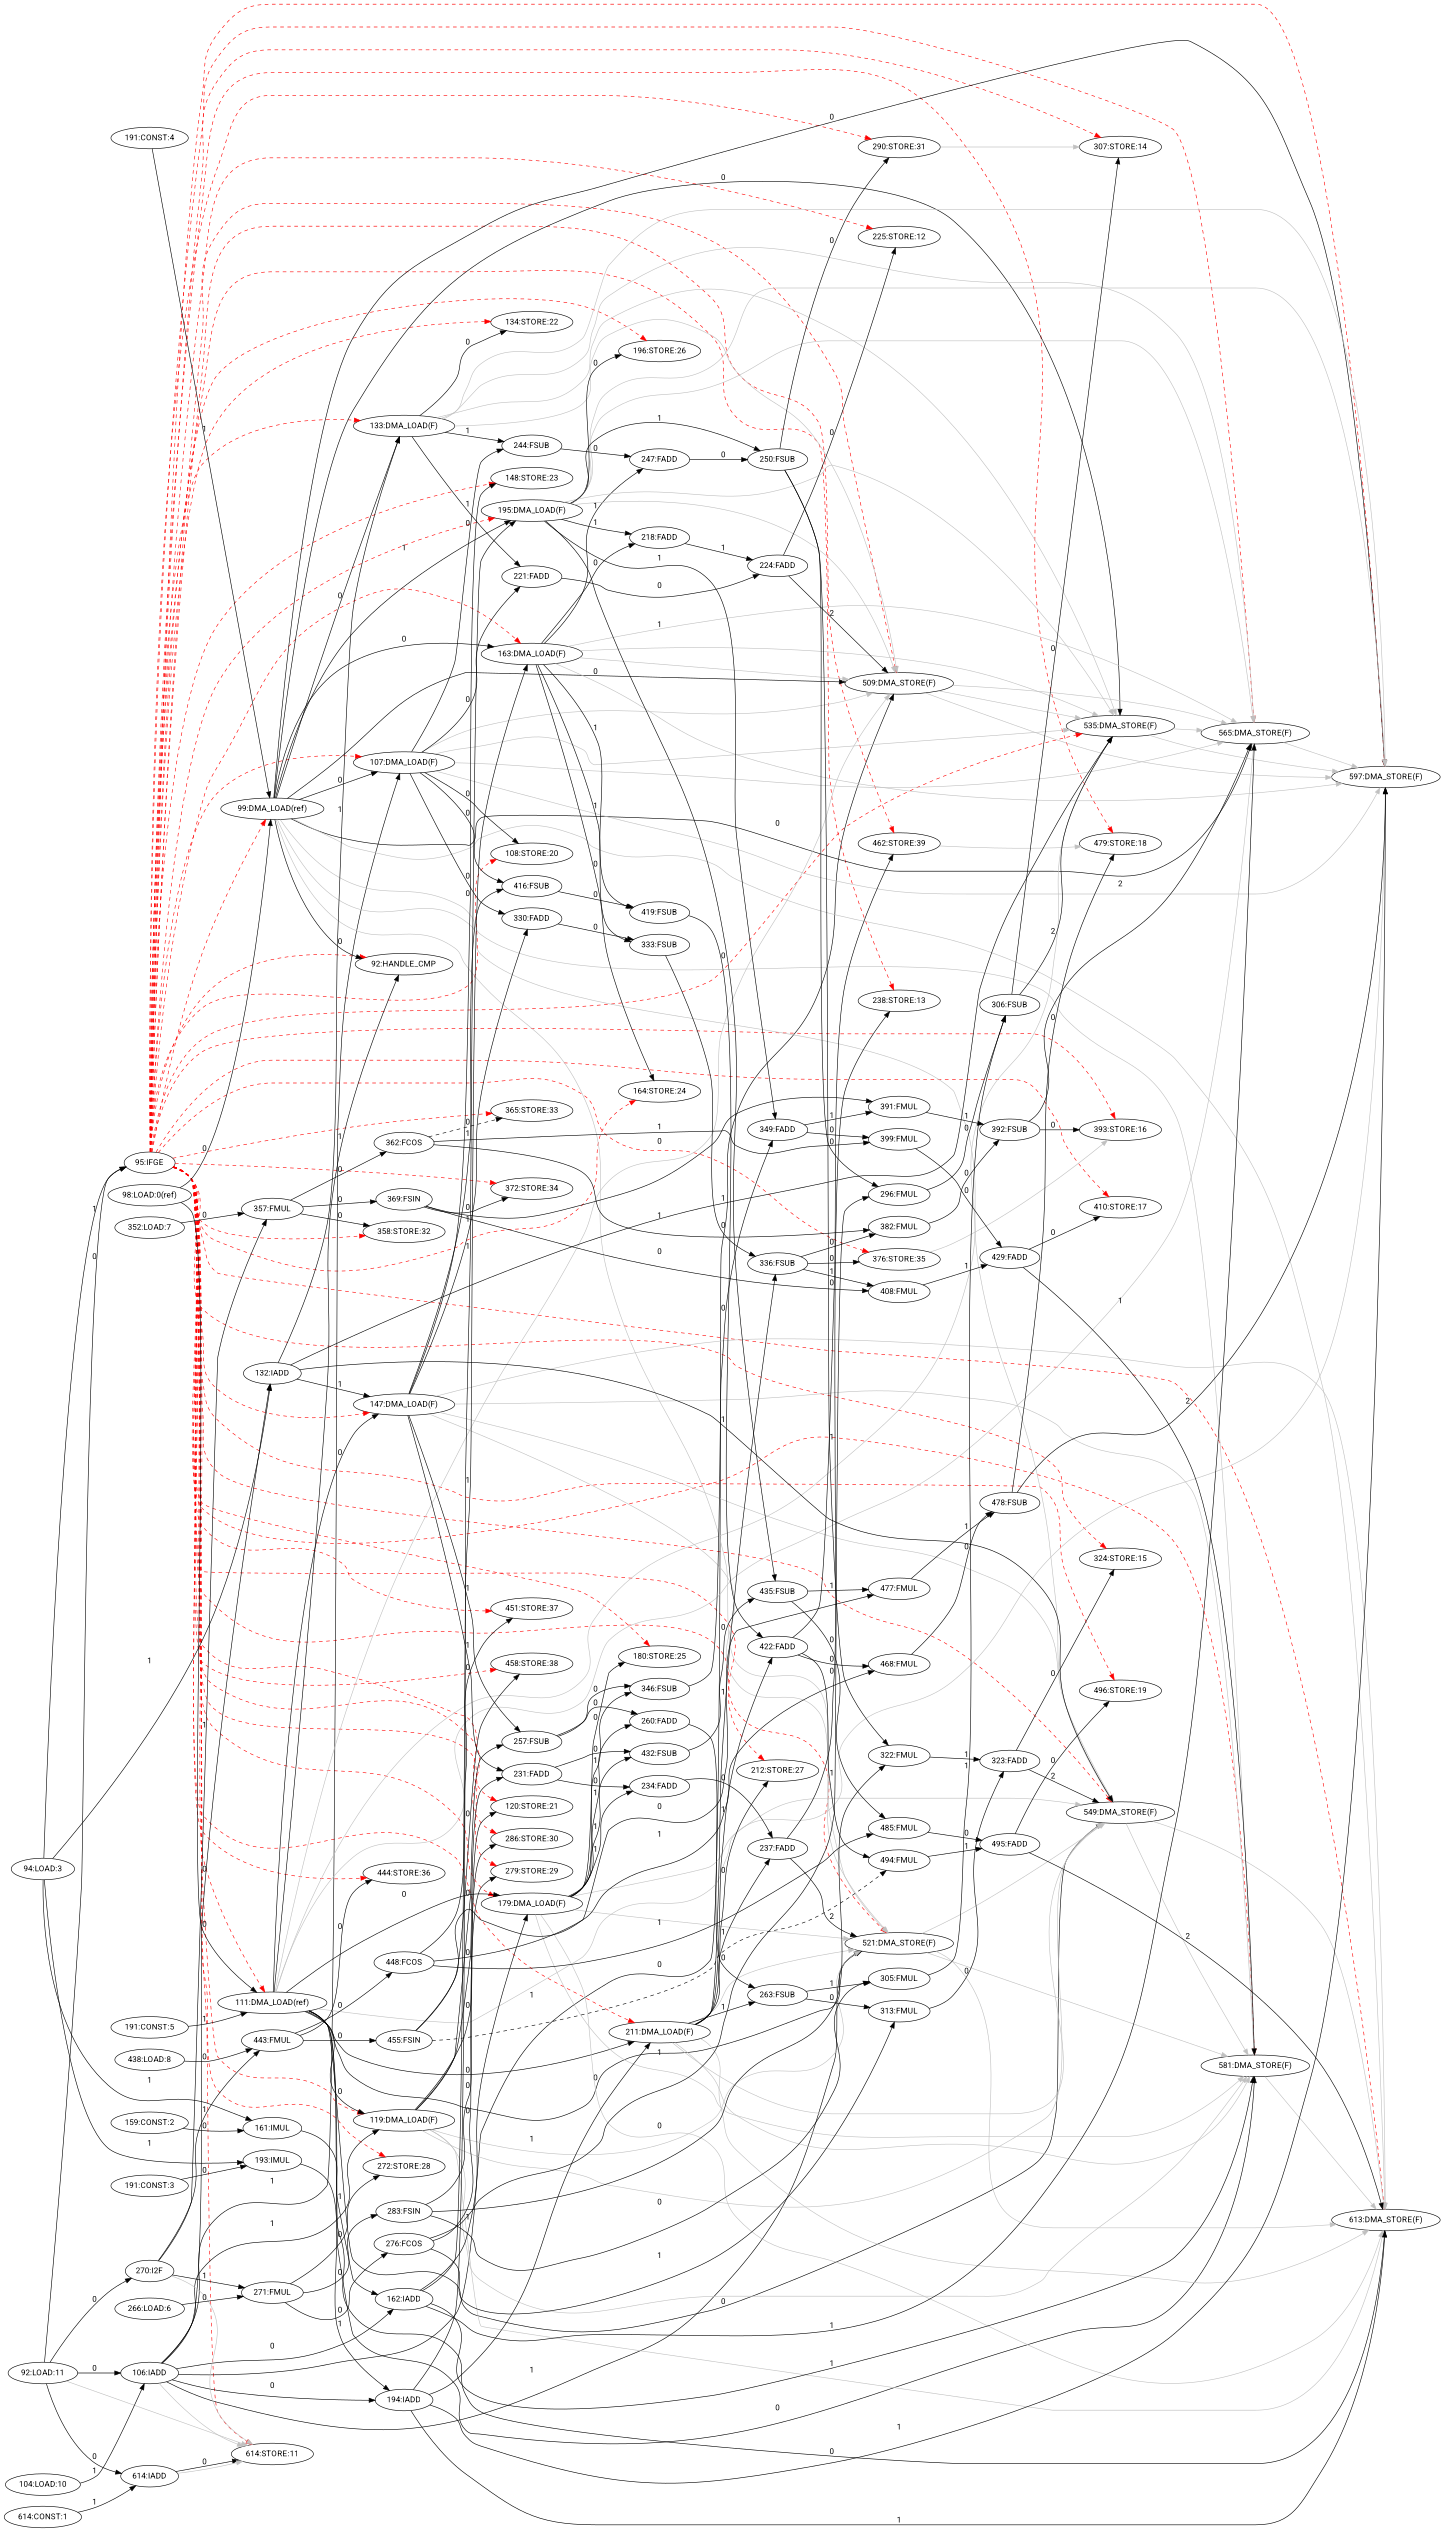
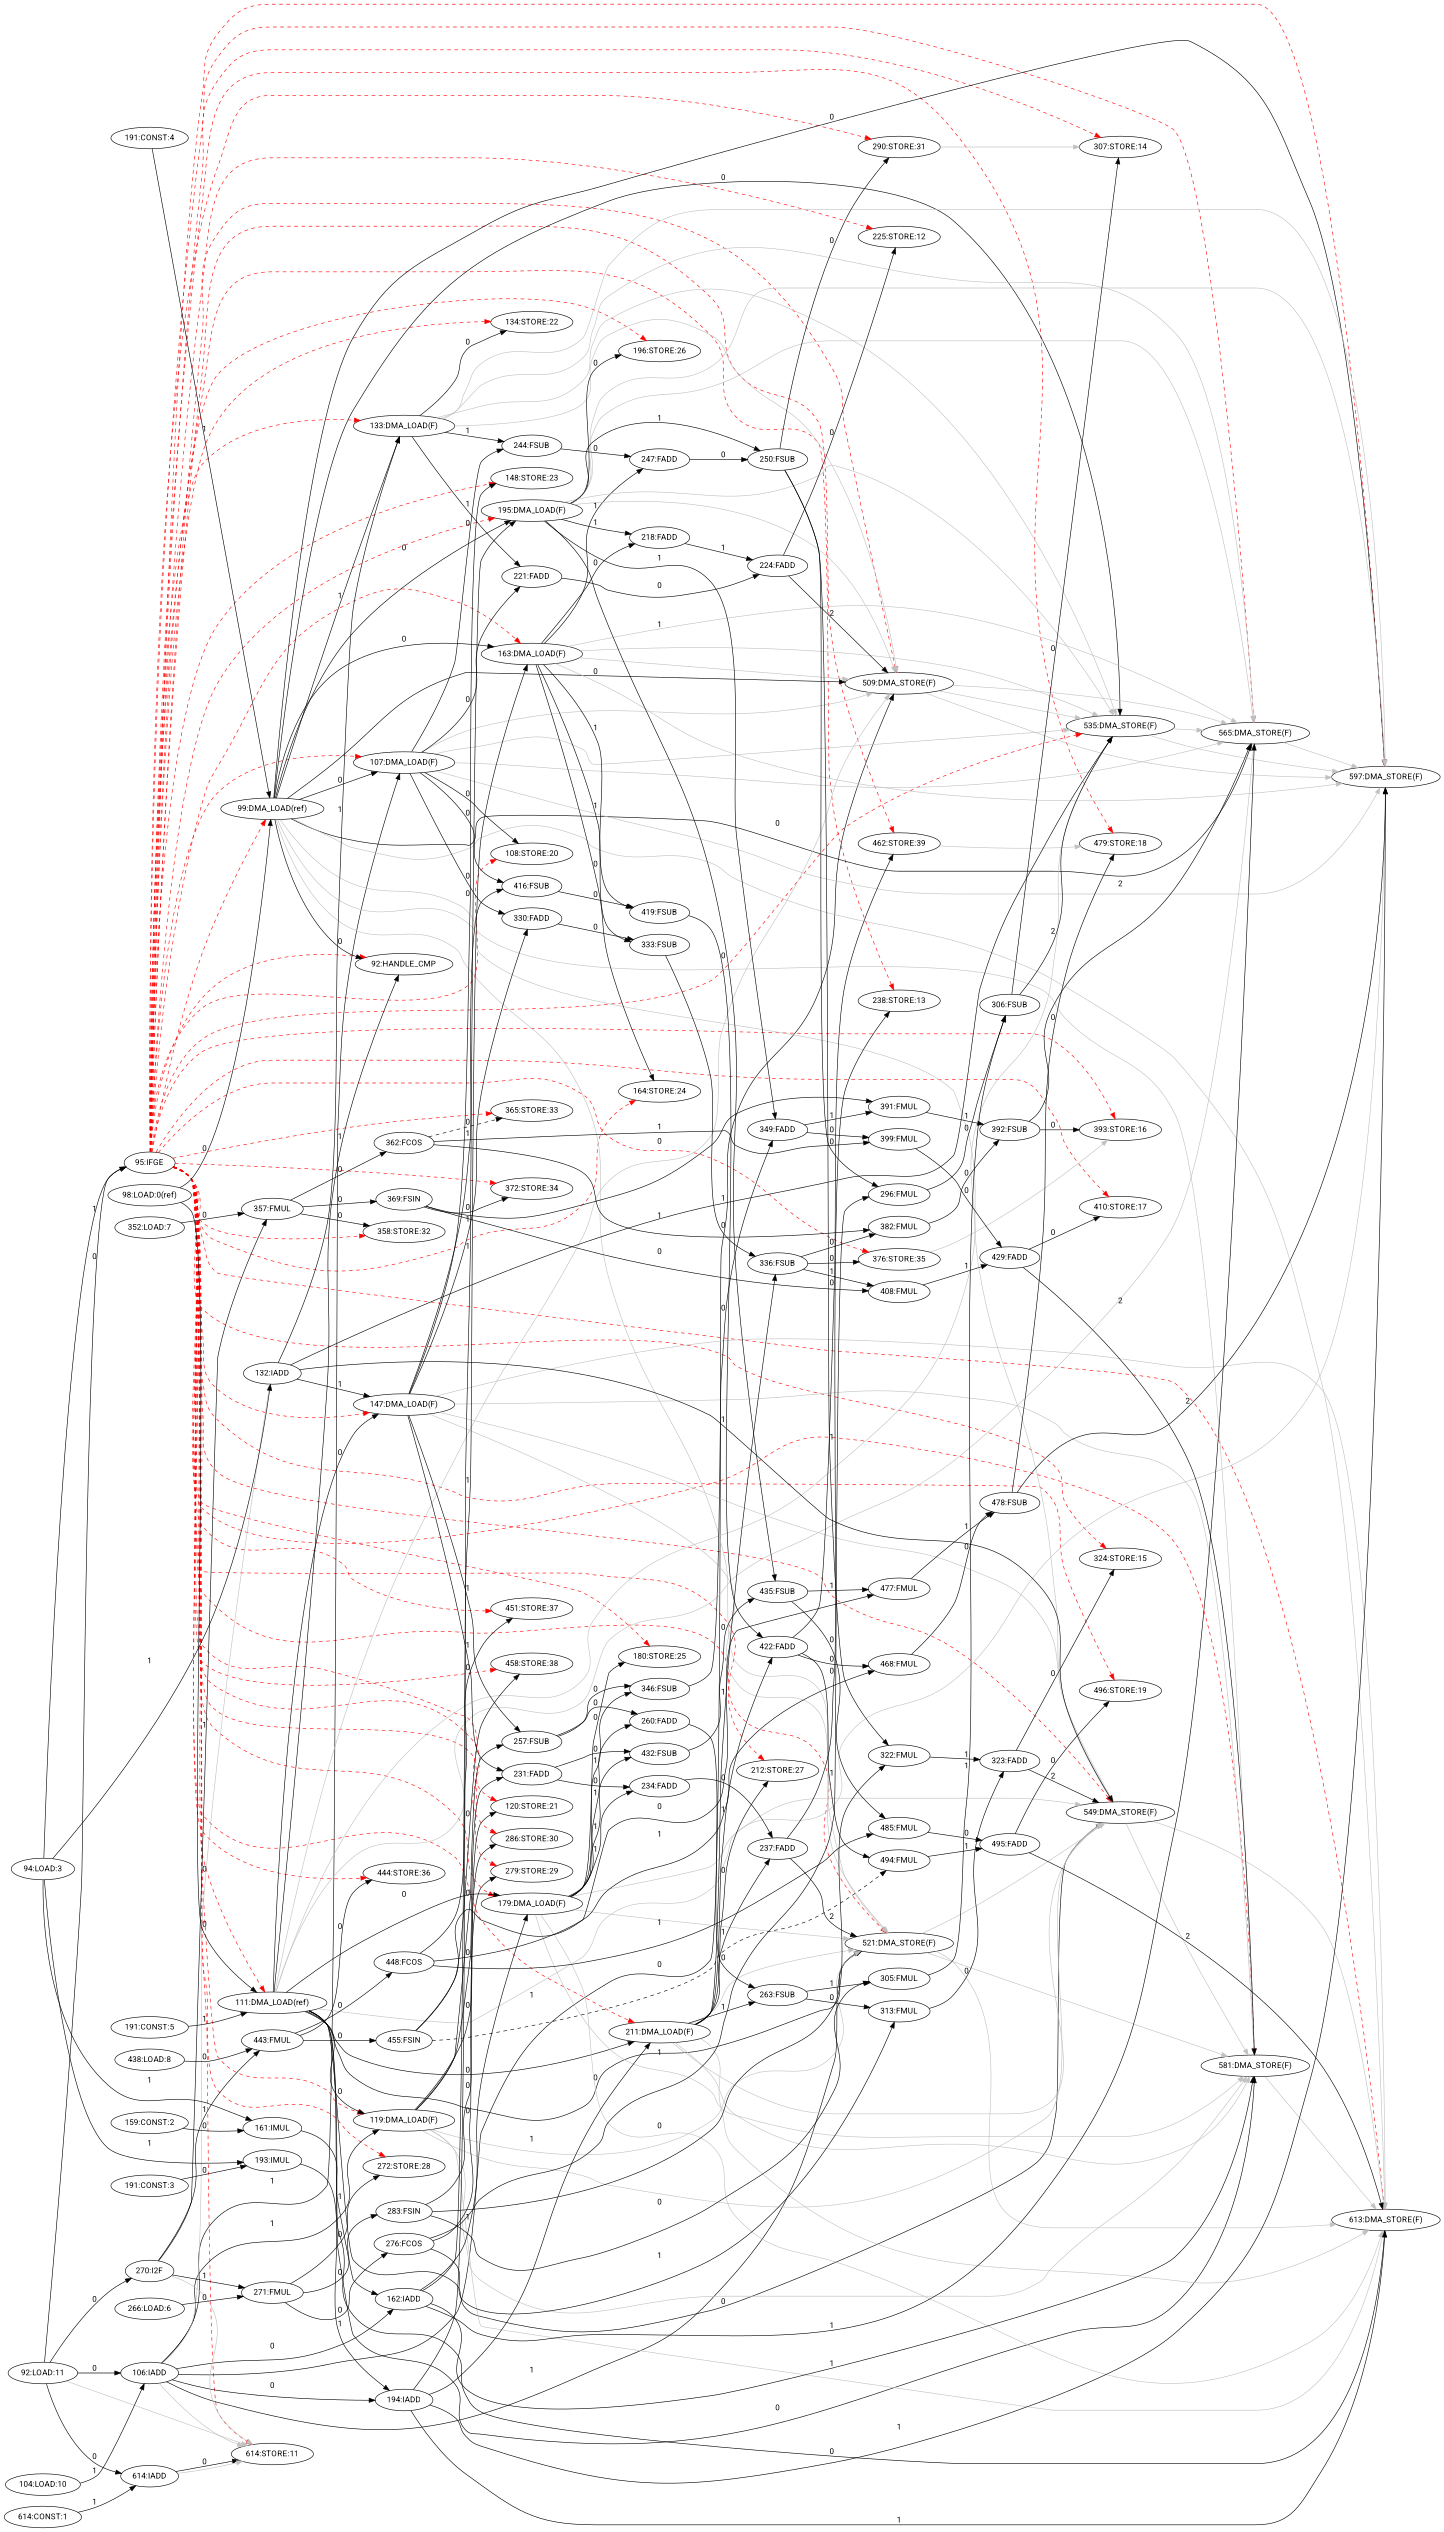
(404, 548) -> (404, 548)
(340, 596) -> (340, 596)
(1121, 1301) -> (1121, 1301)
(208, 1856) -> (208, 1856)
